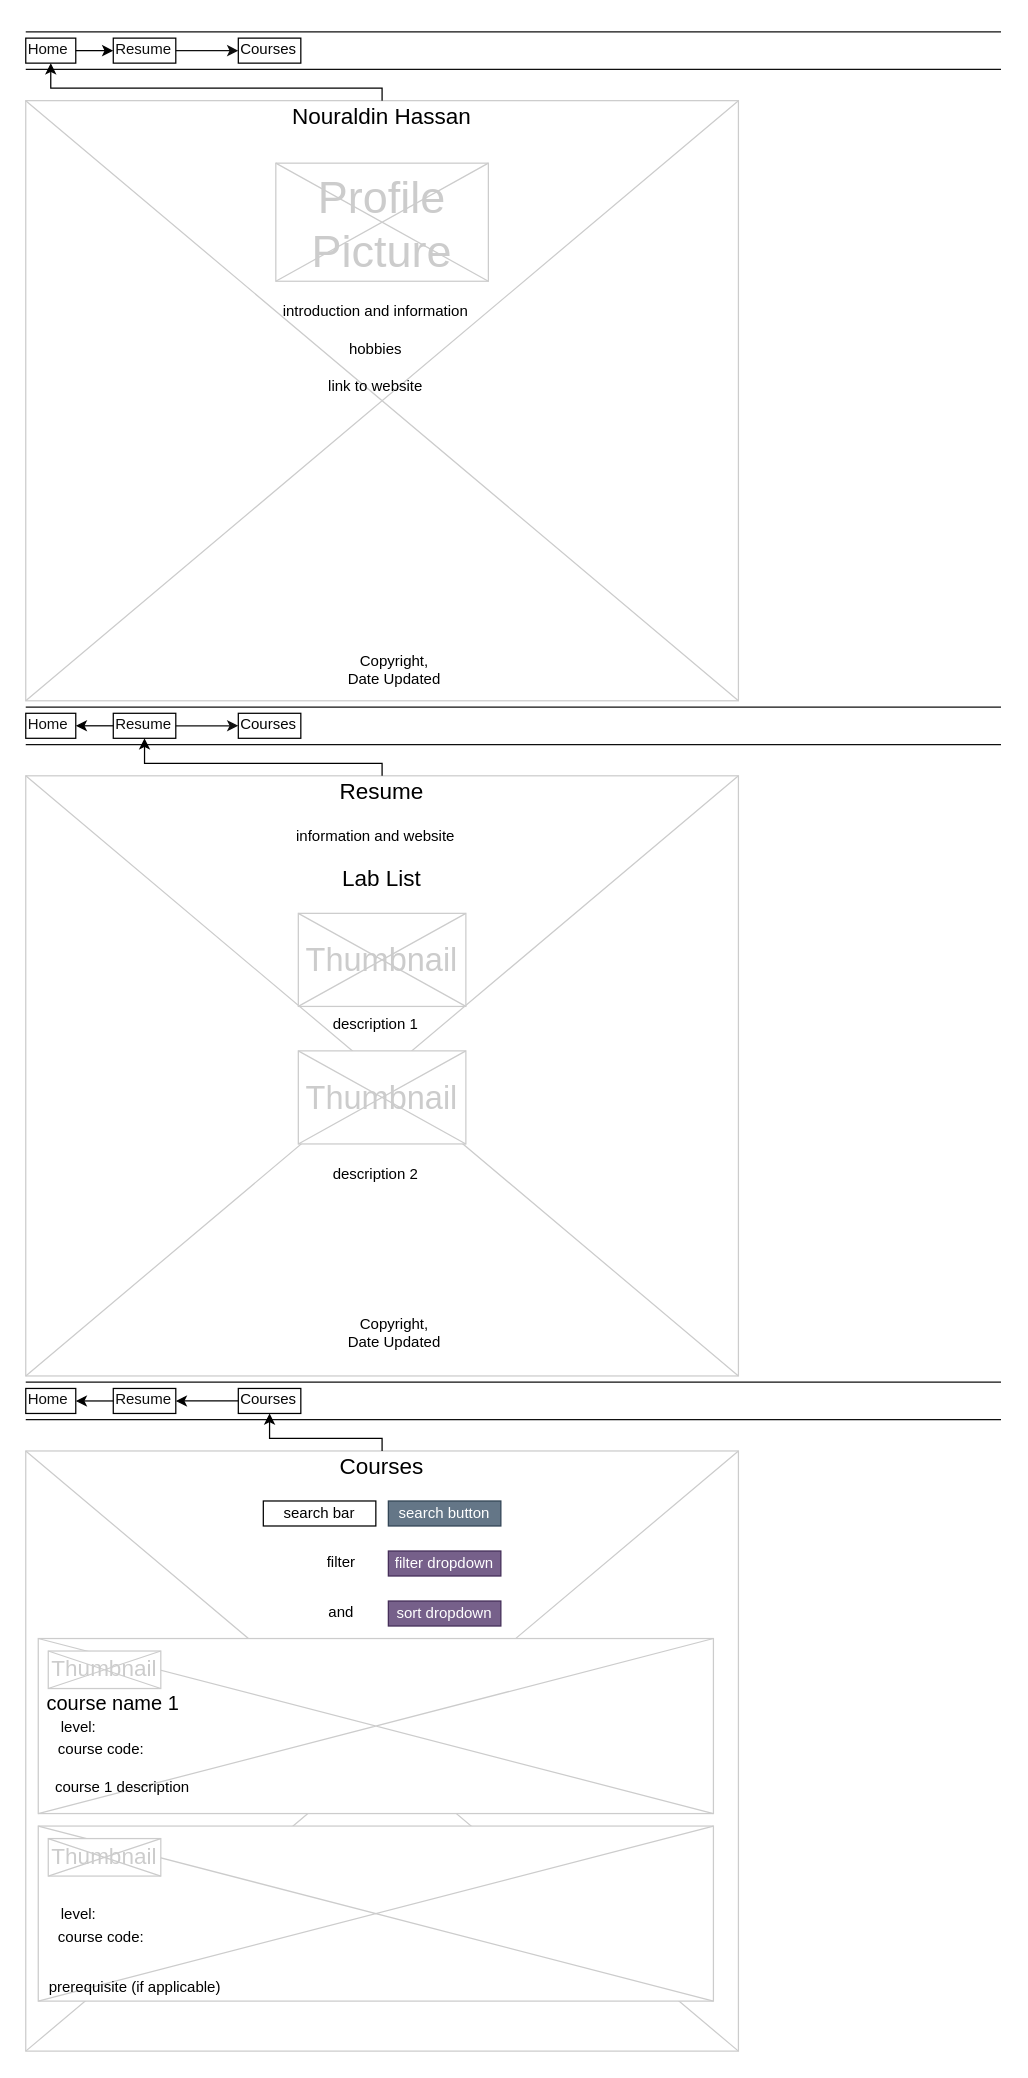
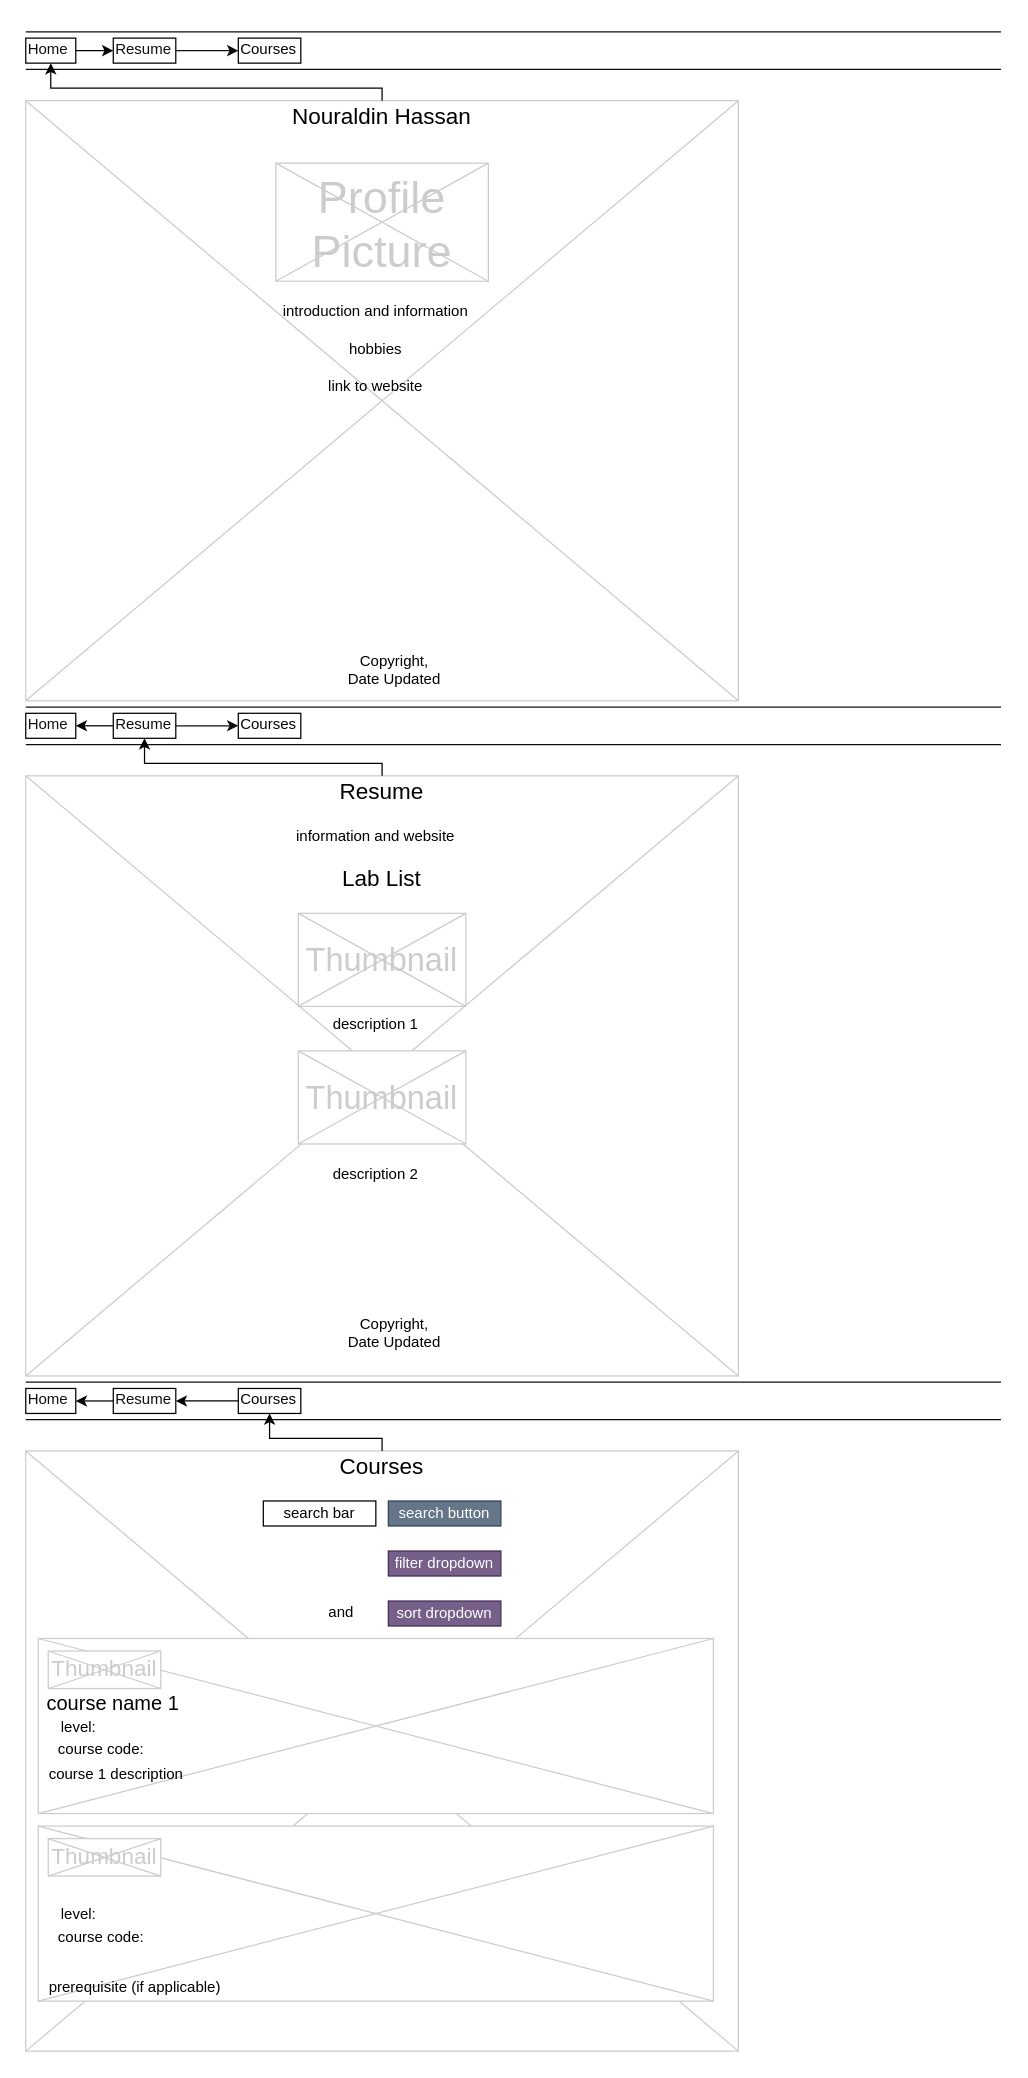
(341, 1563) -> none
(123, 1788) -> (116, 1776)
